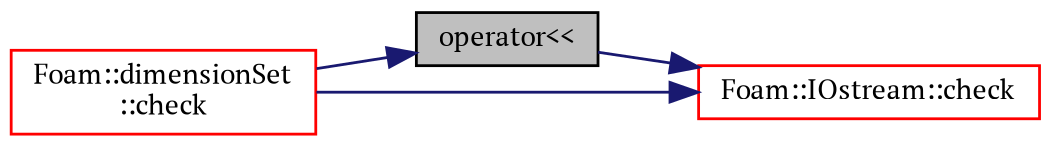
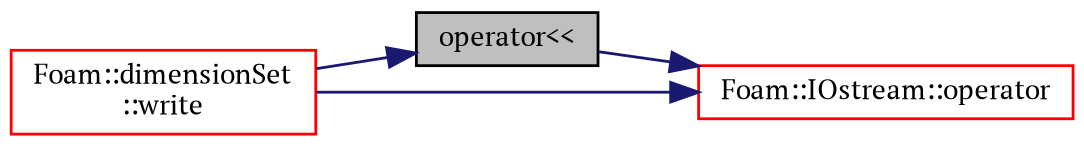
(163, 92) -> (163, 92)
(869, 92) -> (886, 92)
